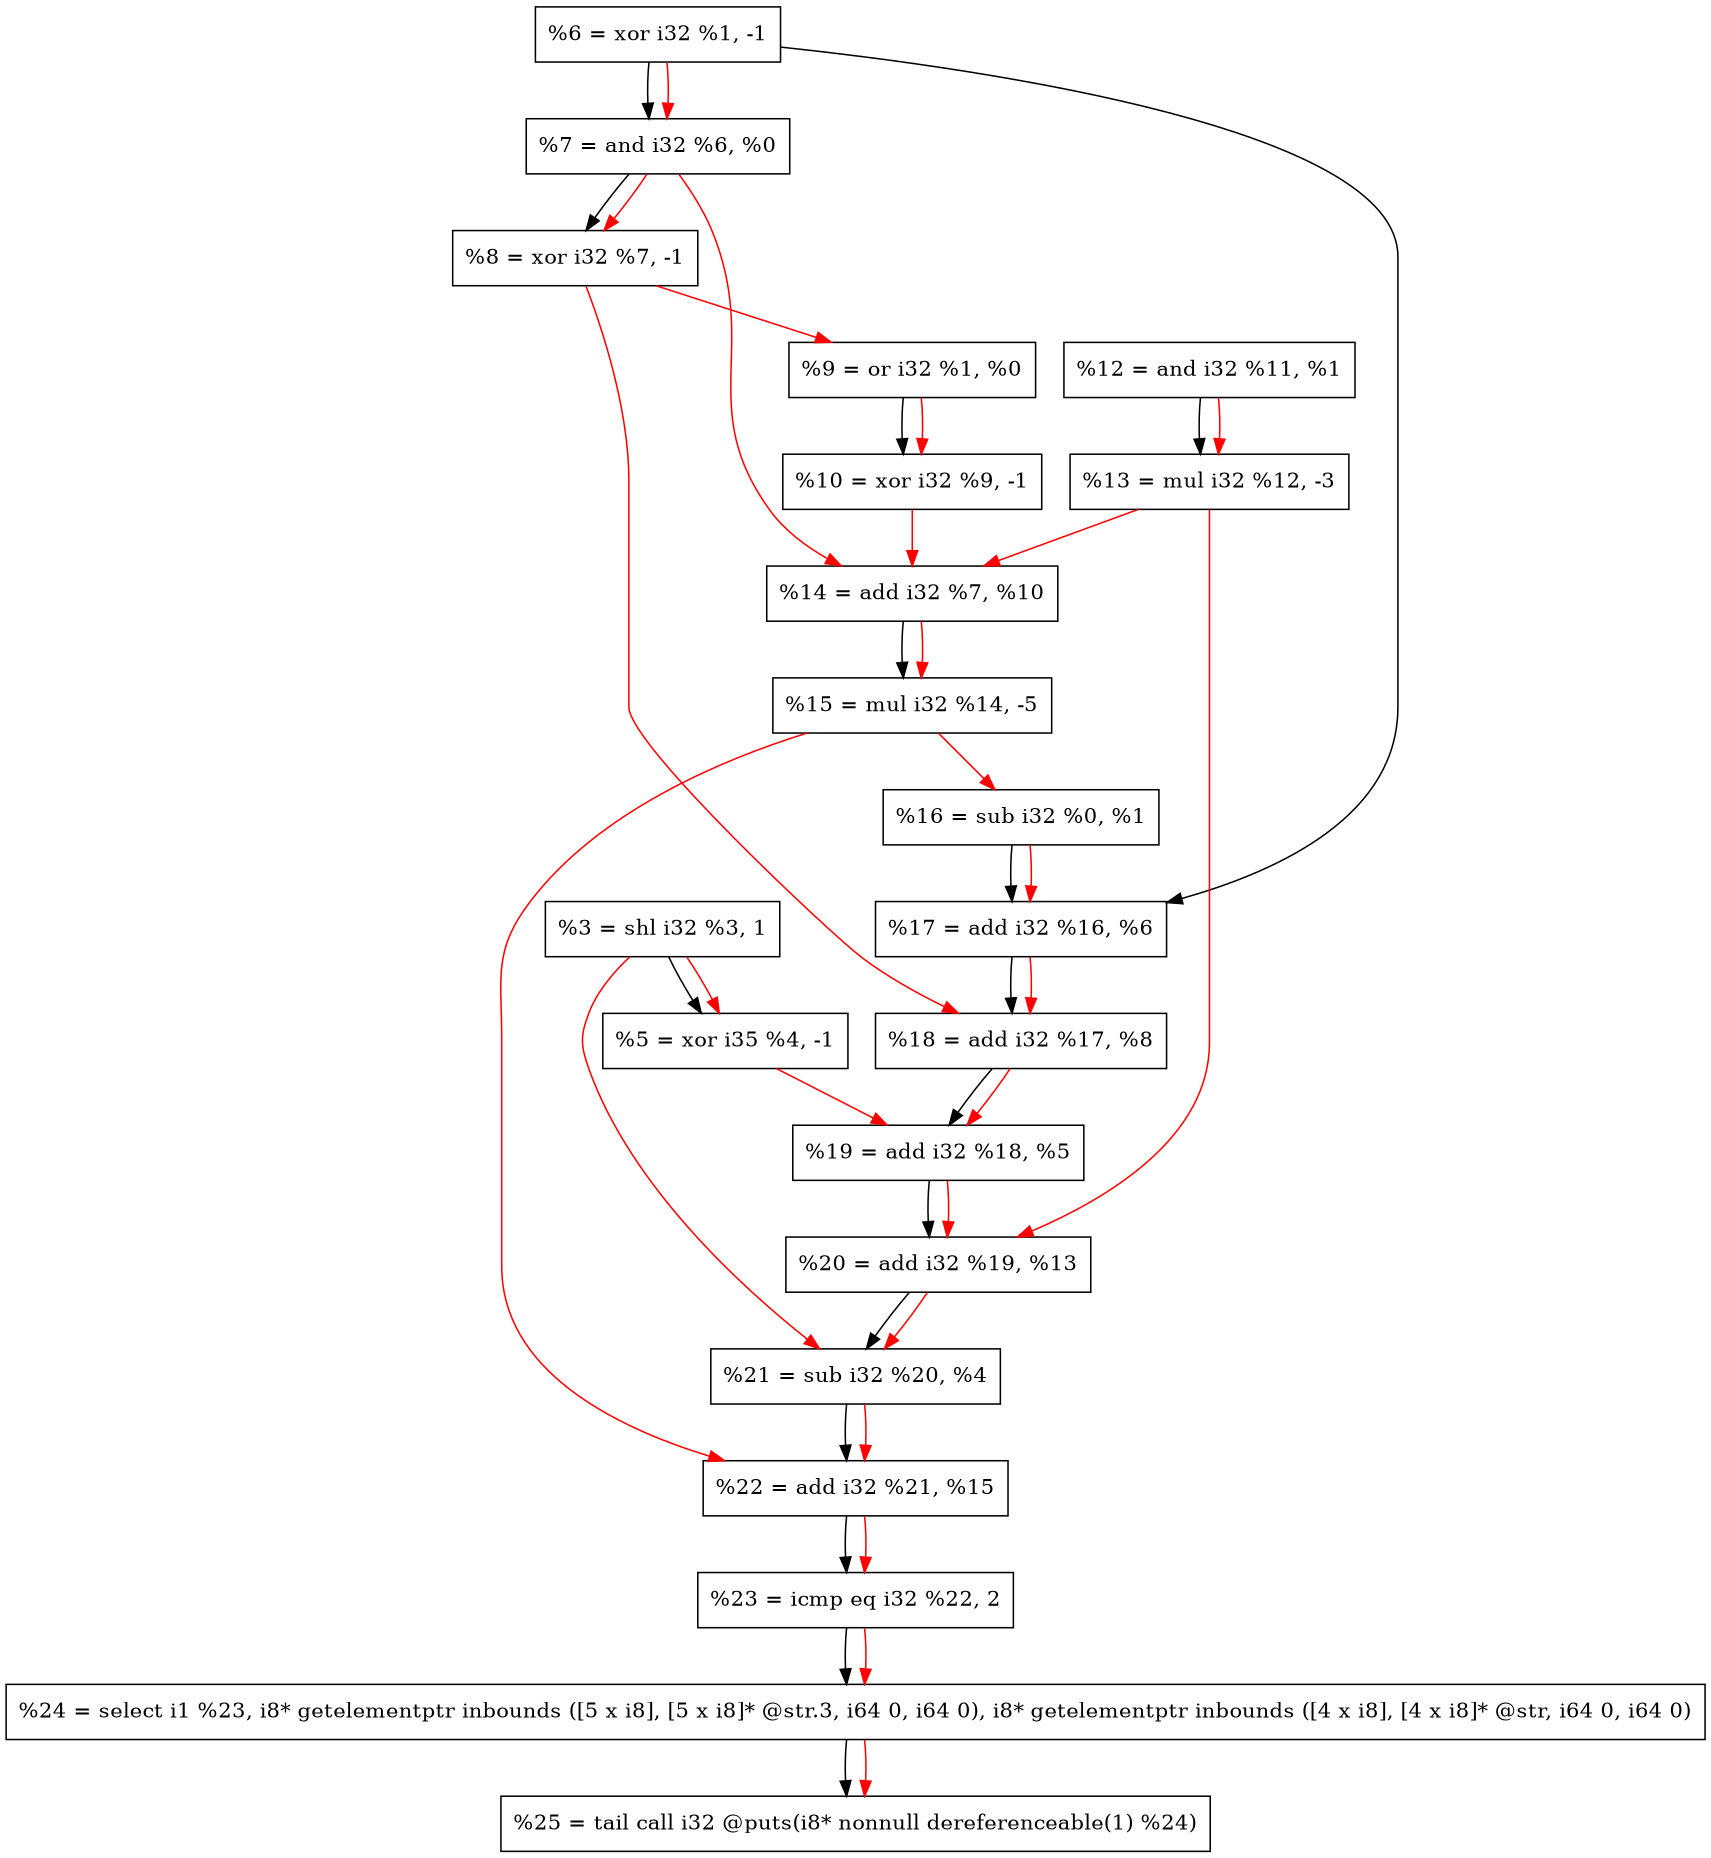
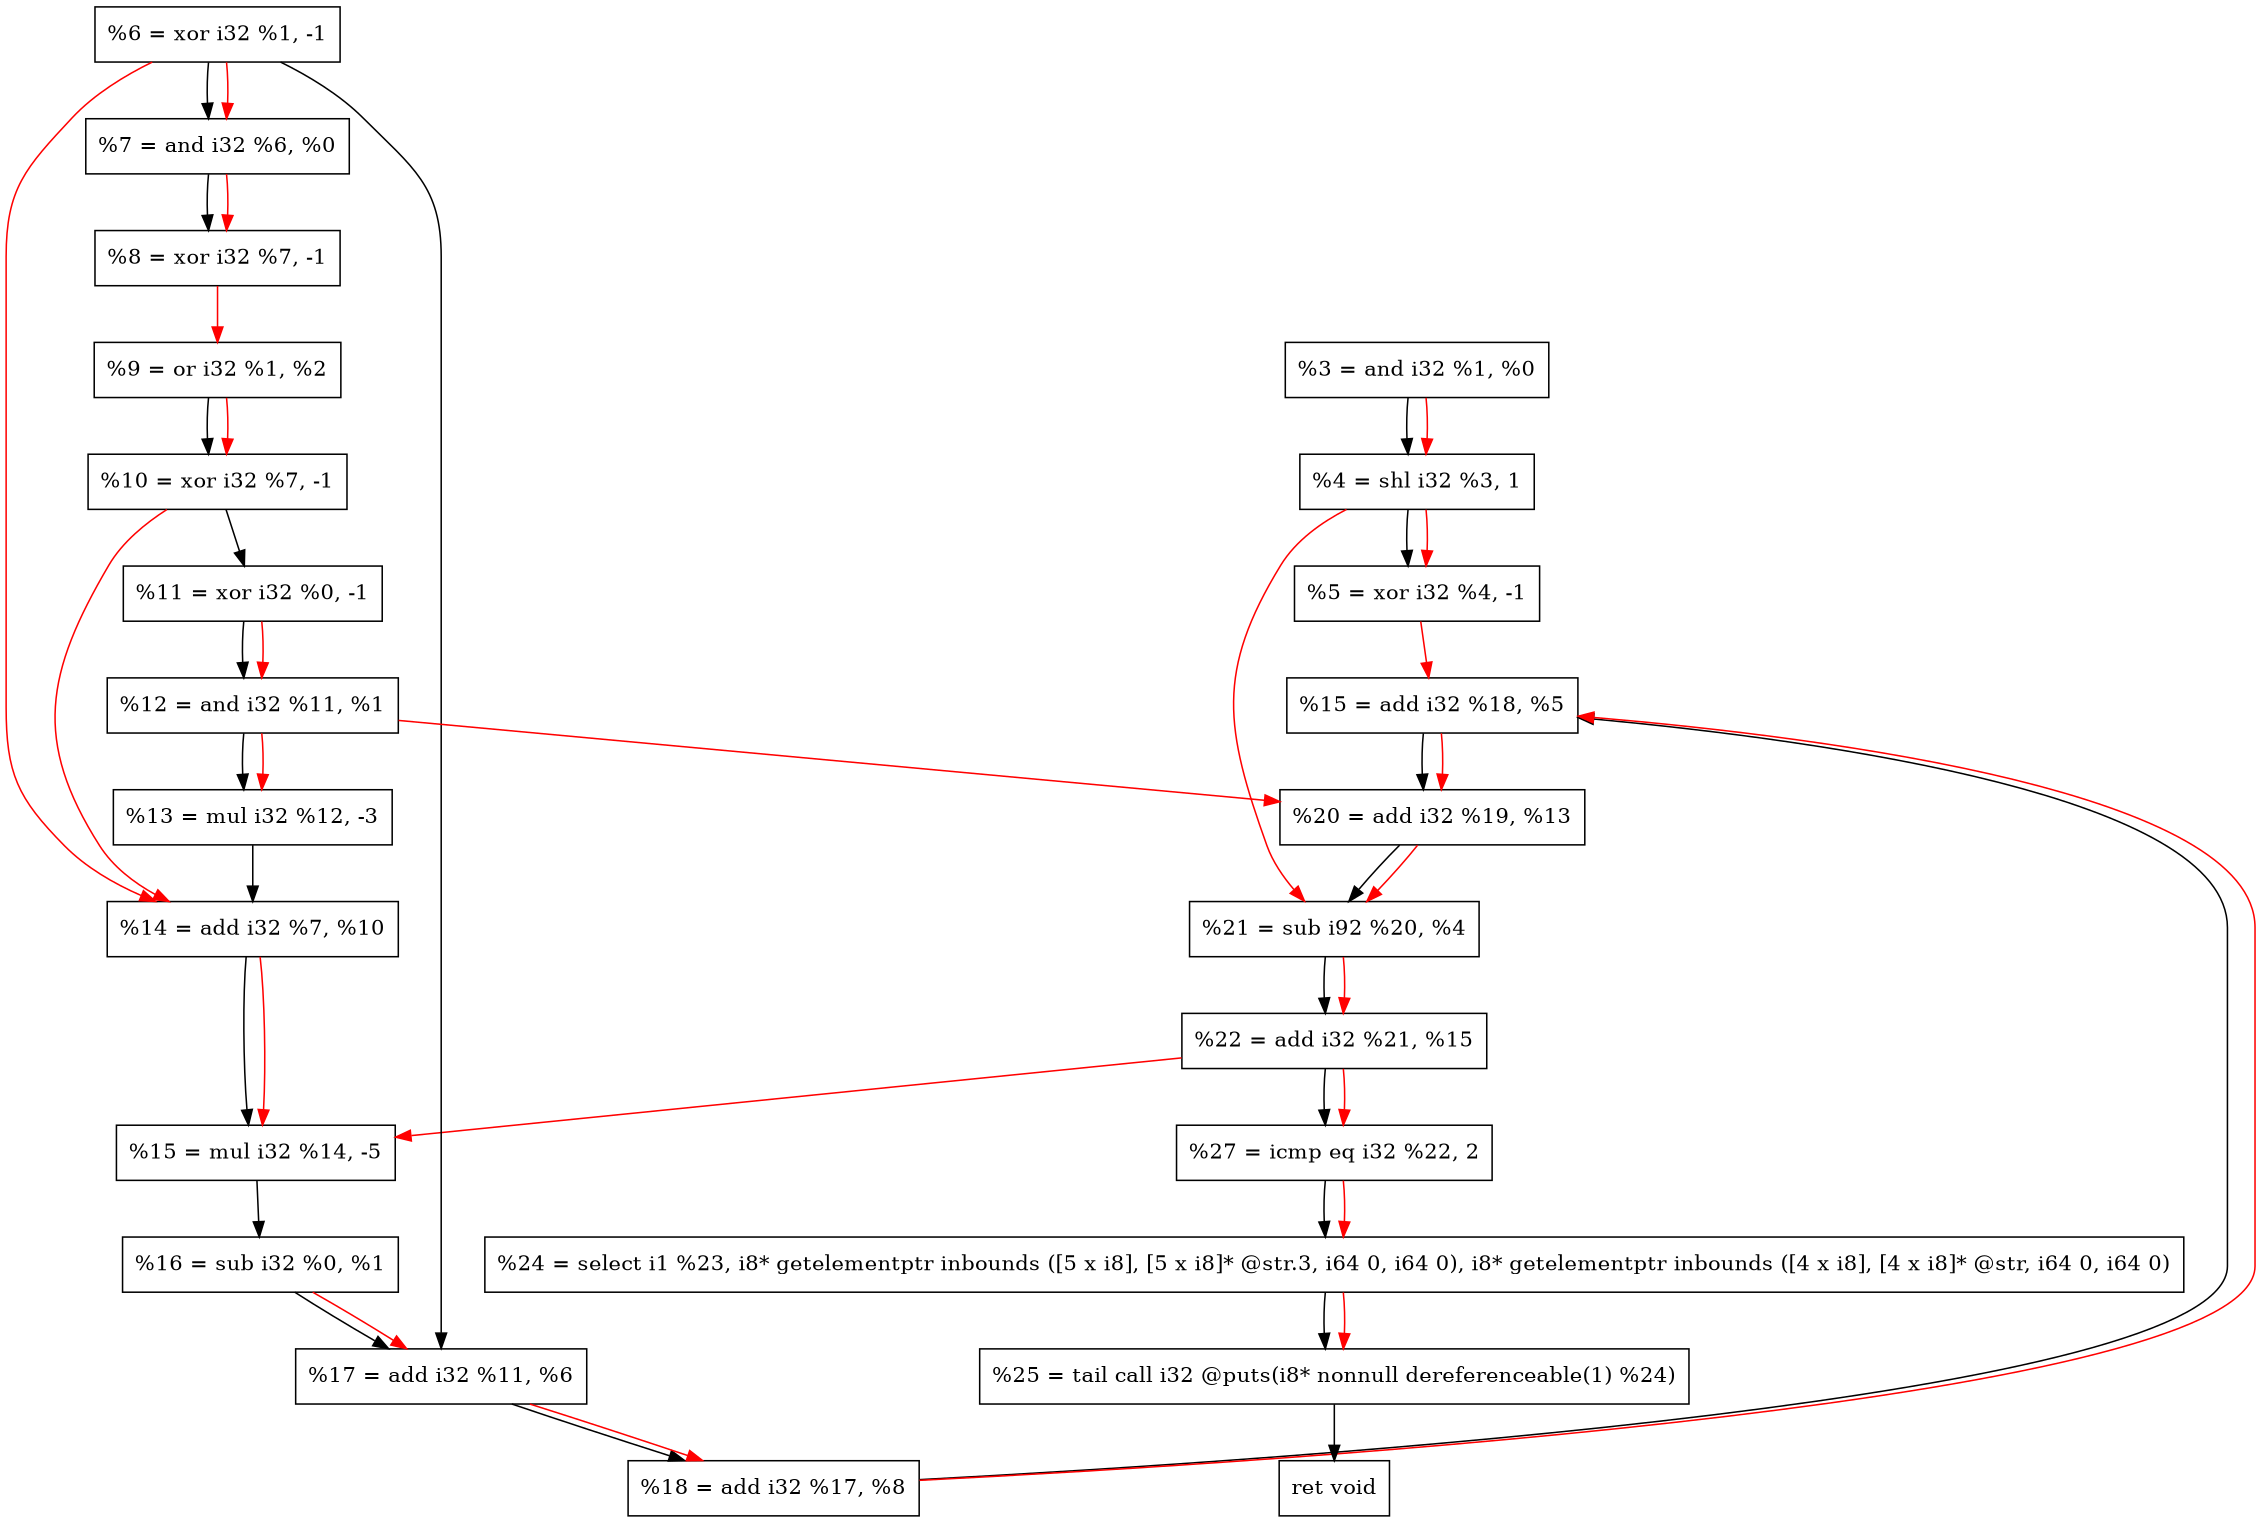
(912, 370) -> (218, 370)
none -> (1417, 370)
(731, 378) -> (6, 477)
(912, 482) -> (218, 482)
(1068, 535) -> (253, 866)
none -> (253, 594)
(632, 713) -> none
(961, 756) -> (258, 1201)
(1209, 913) -> (831, 760)
(663, 929) -> (1417, 482)
(1021, 929) -> (441, 1376)
(725, 1041) -> (1417, 594)
(502, 1067) -> (796, 1097)
(938, 1153) -> (1432, 705)
(856, 1376) -> (1334, 929)
none -> (1334, 1488)
(856, 1600) -> (1334, 1153)
